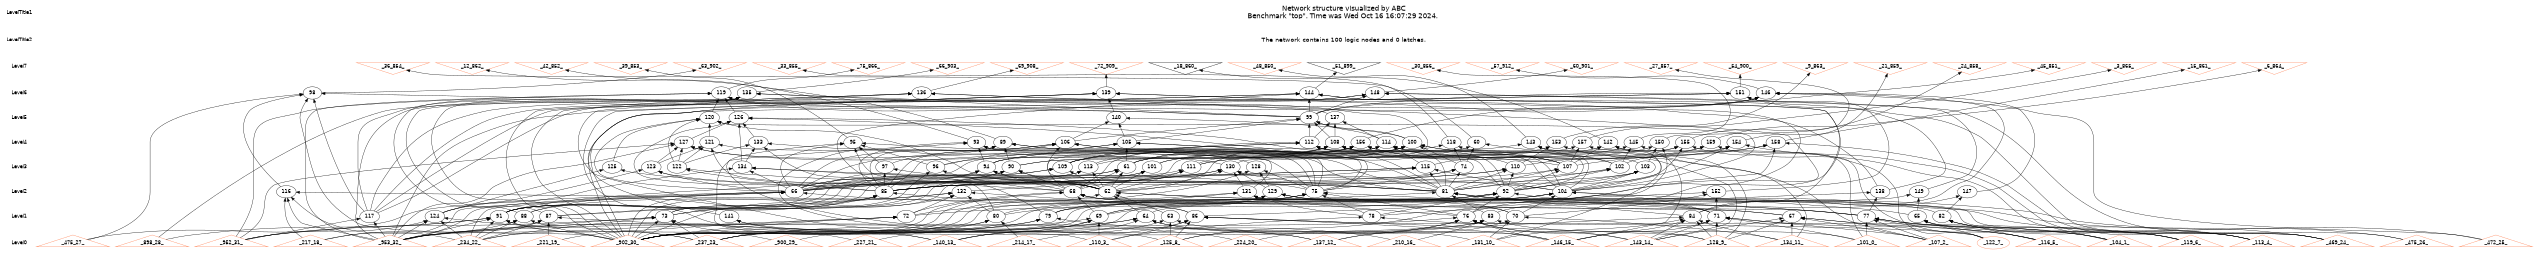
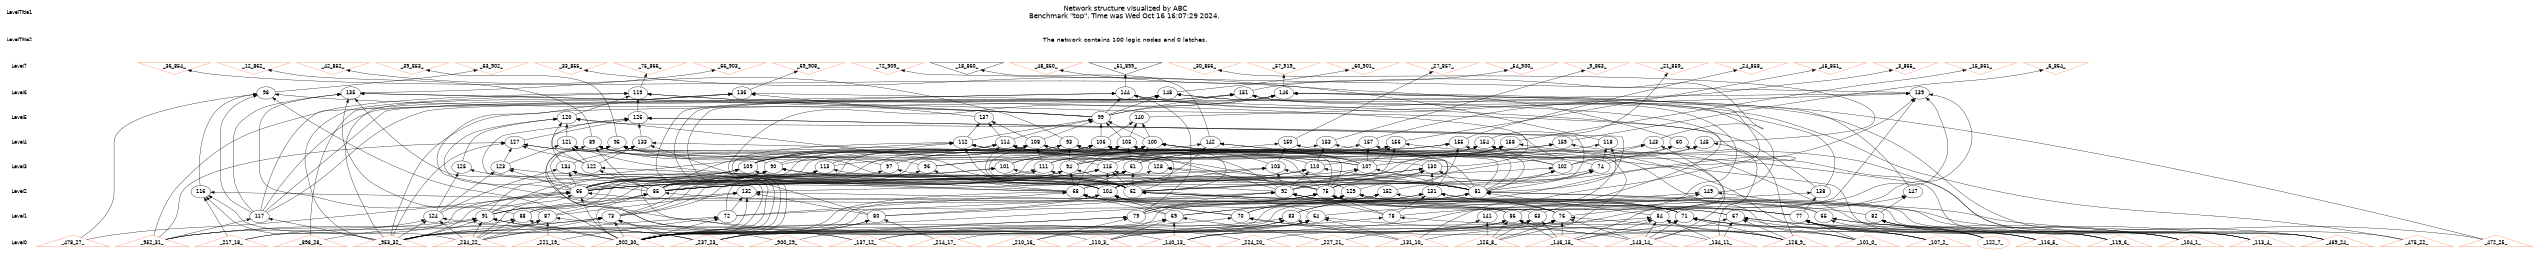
(1502, 67) -> (1284, 67)
none -> (1620, 202)
(938, 217) -> none
(73, 243) -> (73, 243)
(2417, 243) -> (2417, 243)
